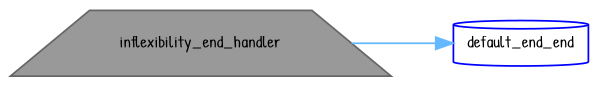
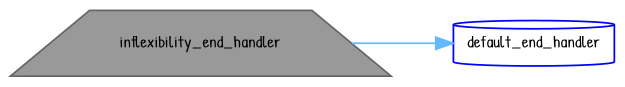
(521, 43) -> (534, 43)
